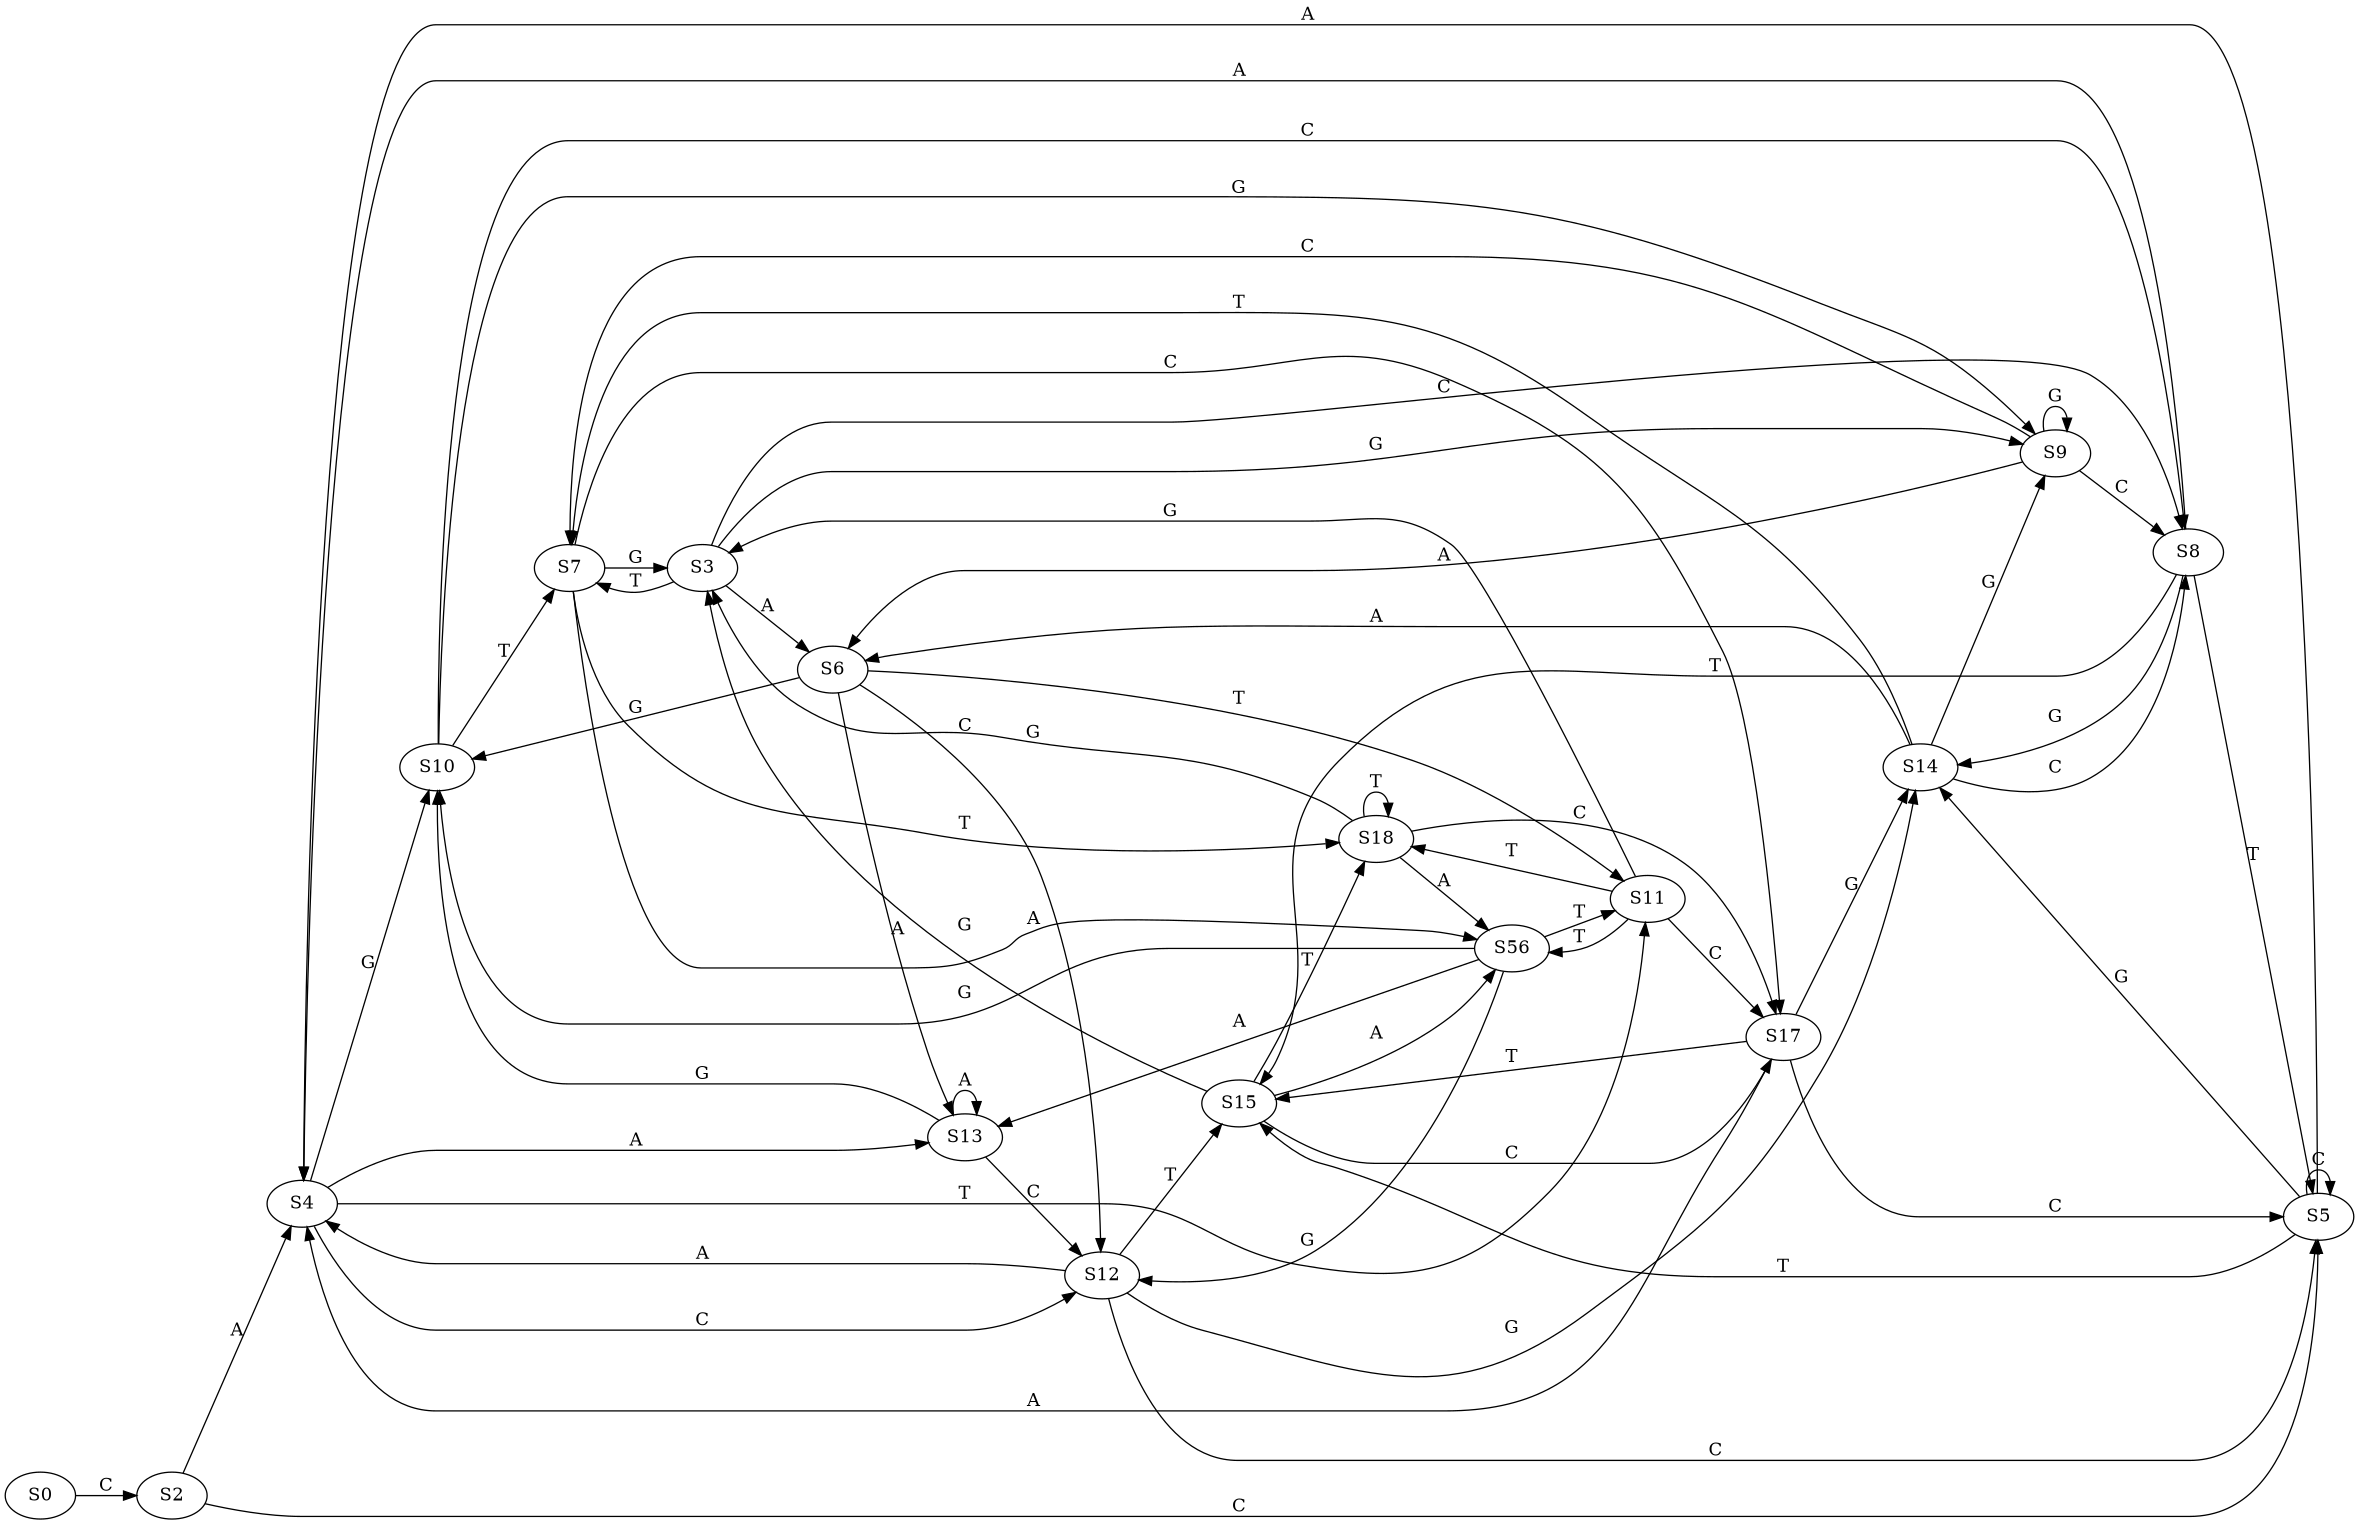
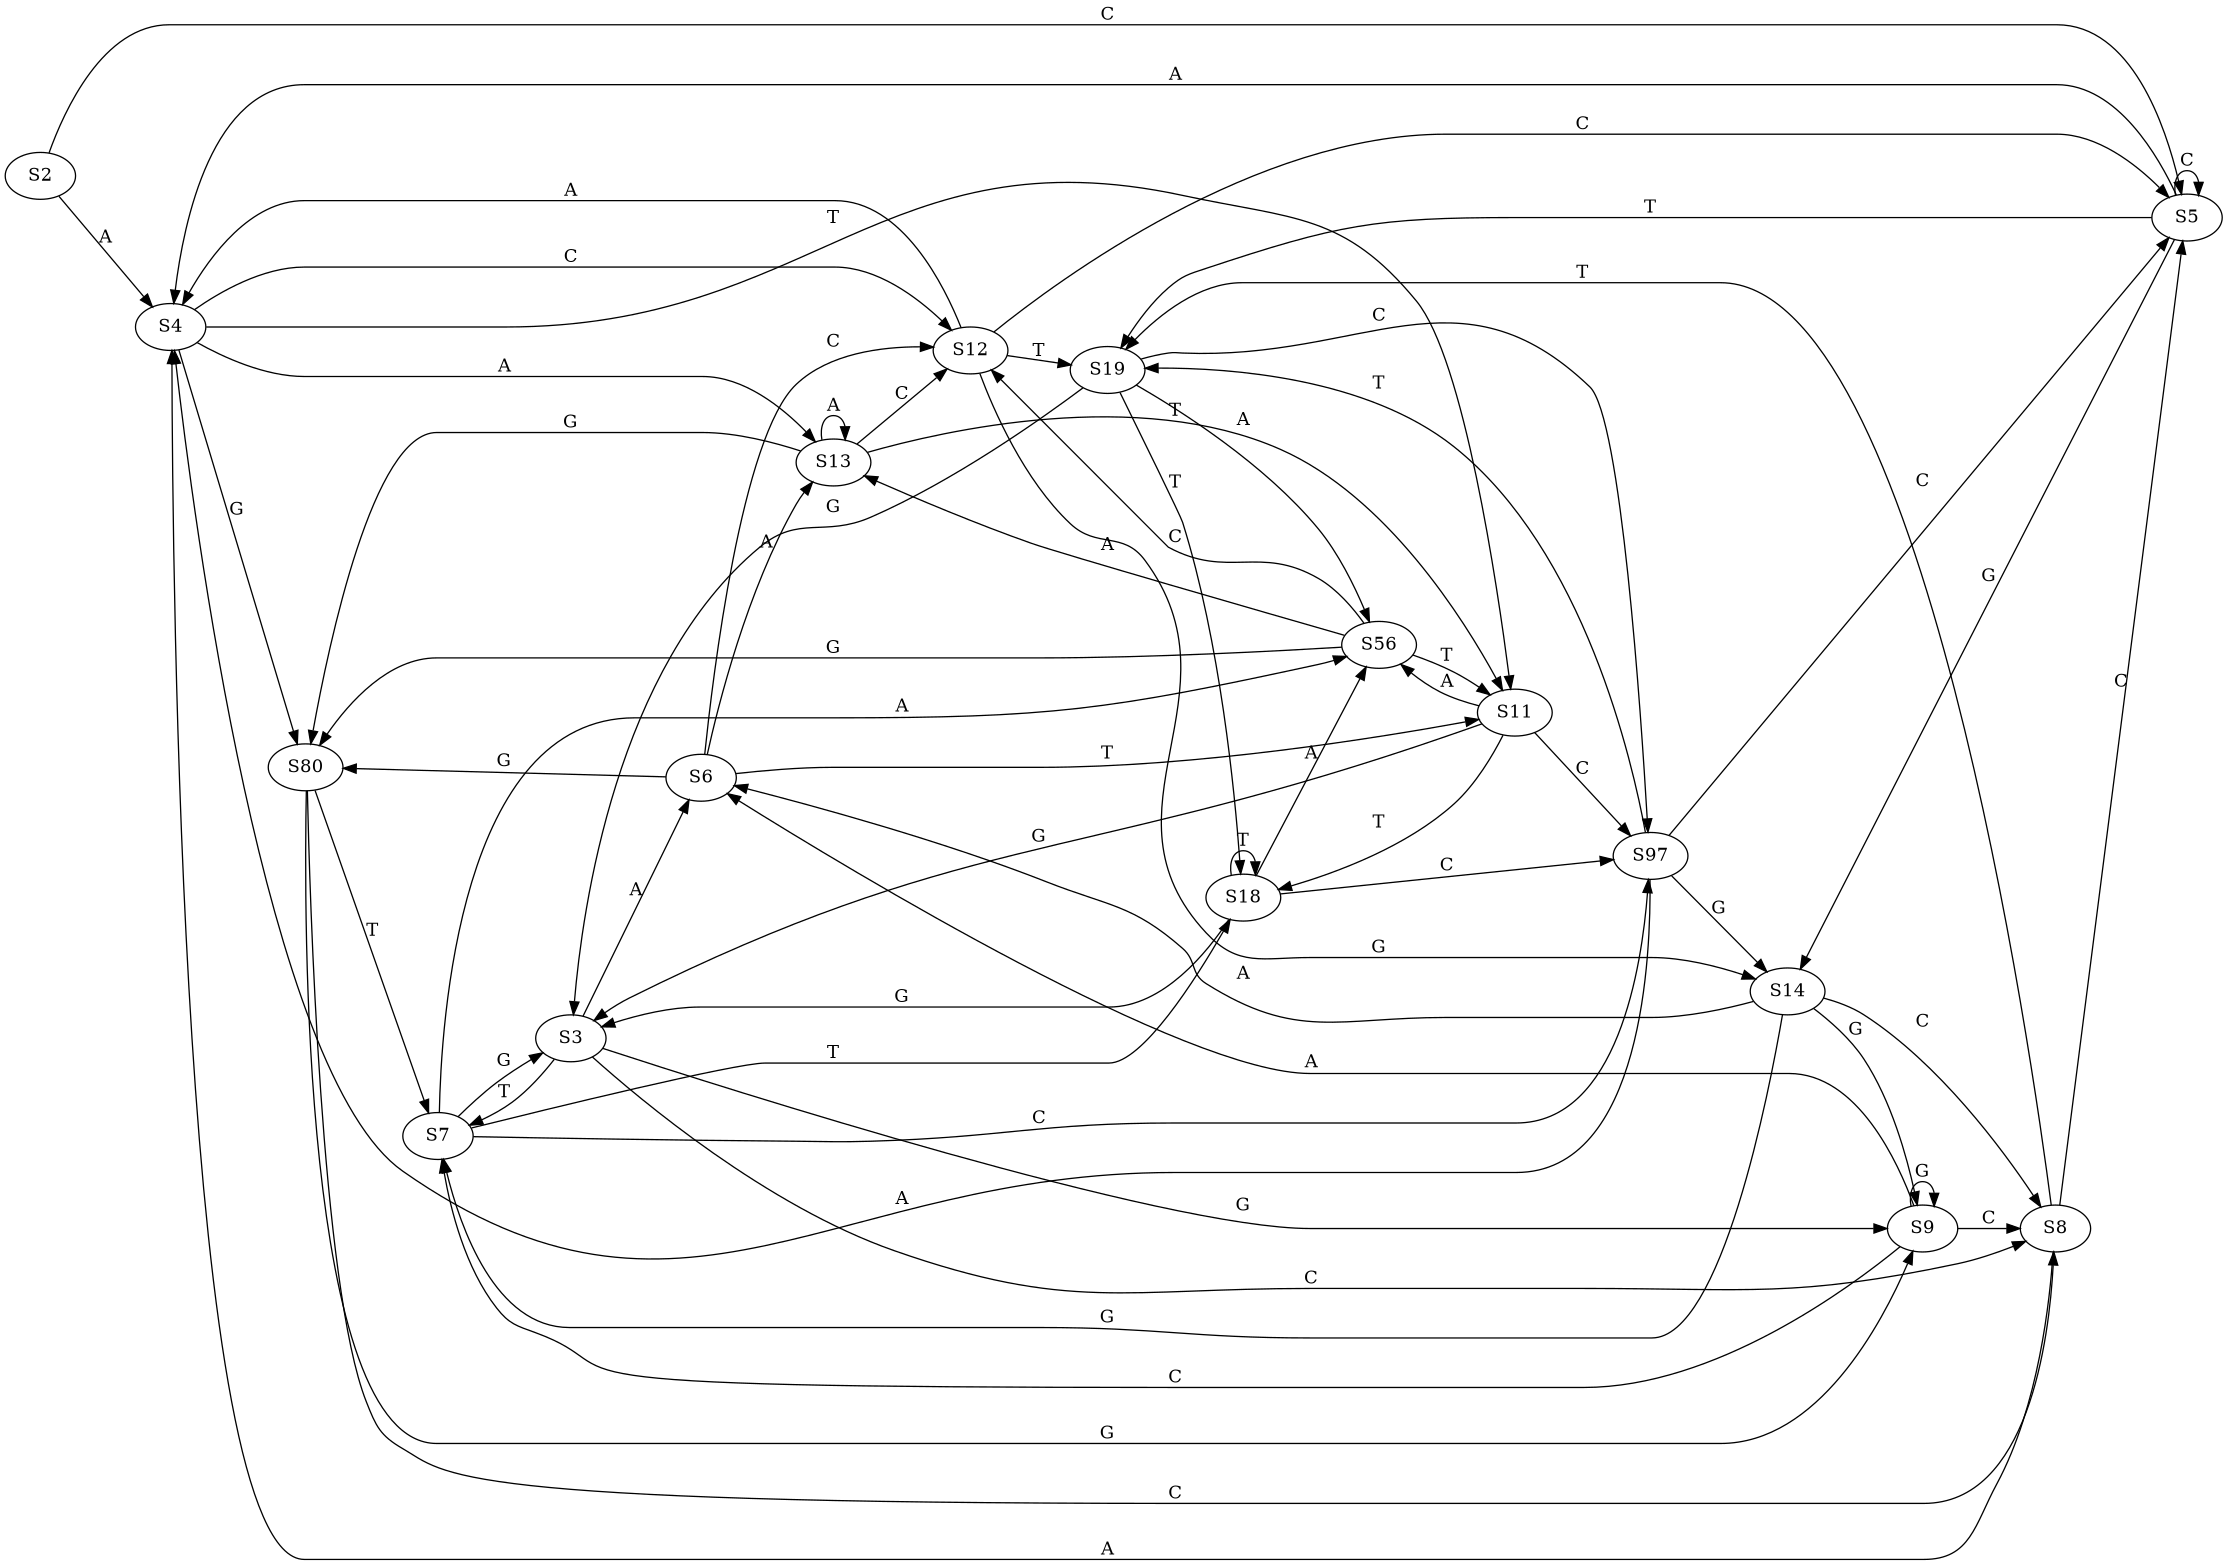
(1239, 303) -> (1108, 1318)
none -> (1233, 433)
(2113, 710) -> none
(437, 767) -> (306, 767)
(2254, 855) -> (2121, 682)
(1580, 937) -> (1447, 682)
(1784, 1037) -> (1651, 856)
(1239, 1103) -> (1108, 370)
(1308, 1241) -> (1175, 537)
(40, 1496) -> none
